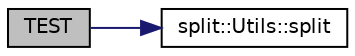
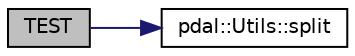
(254, 28) -> (254, 28)
